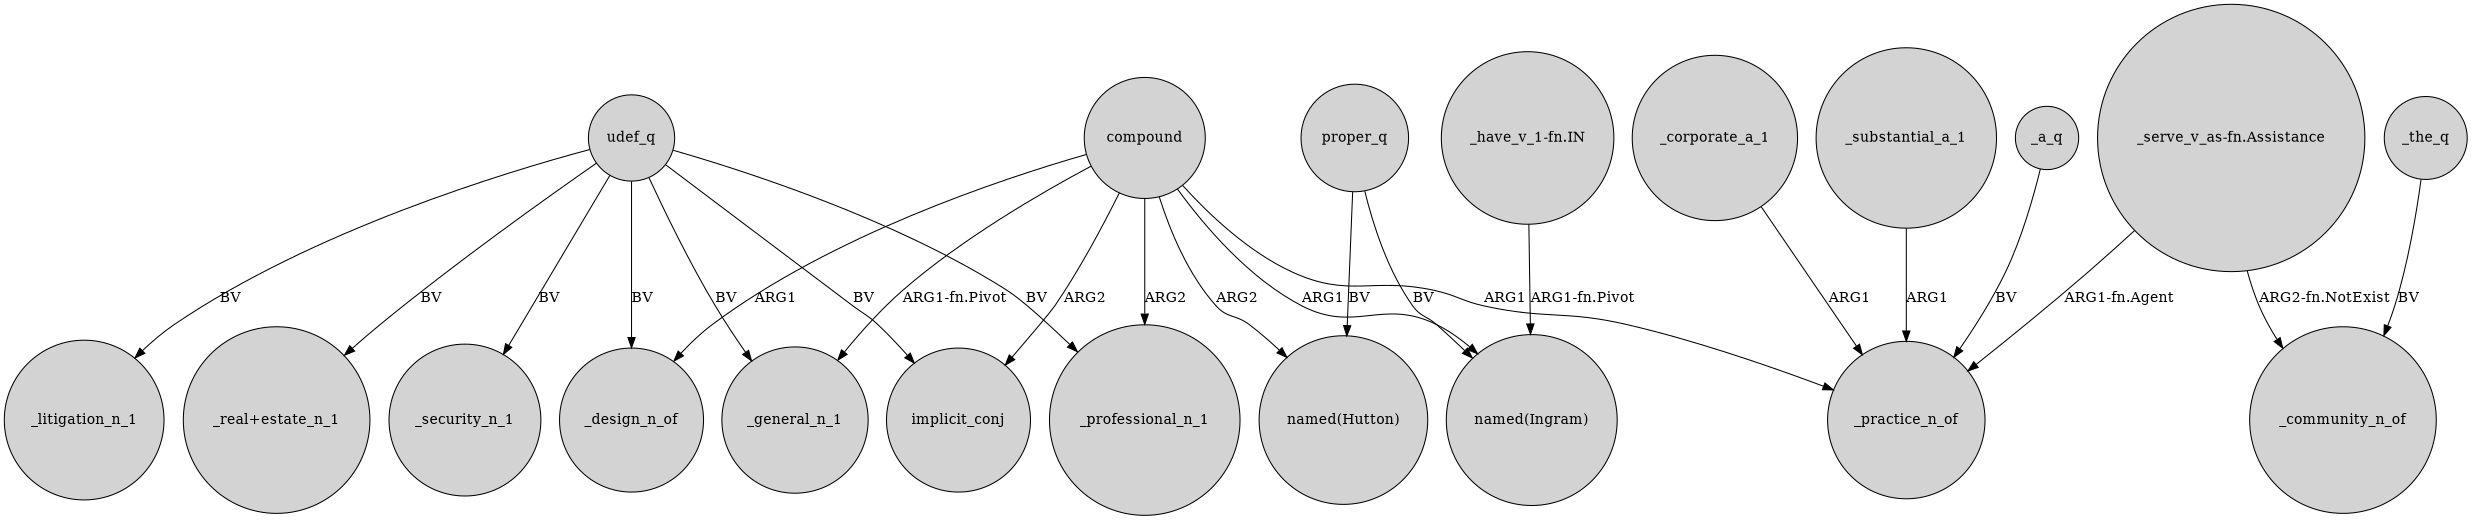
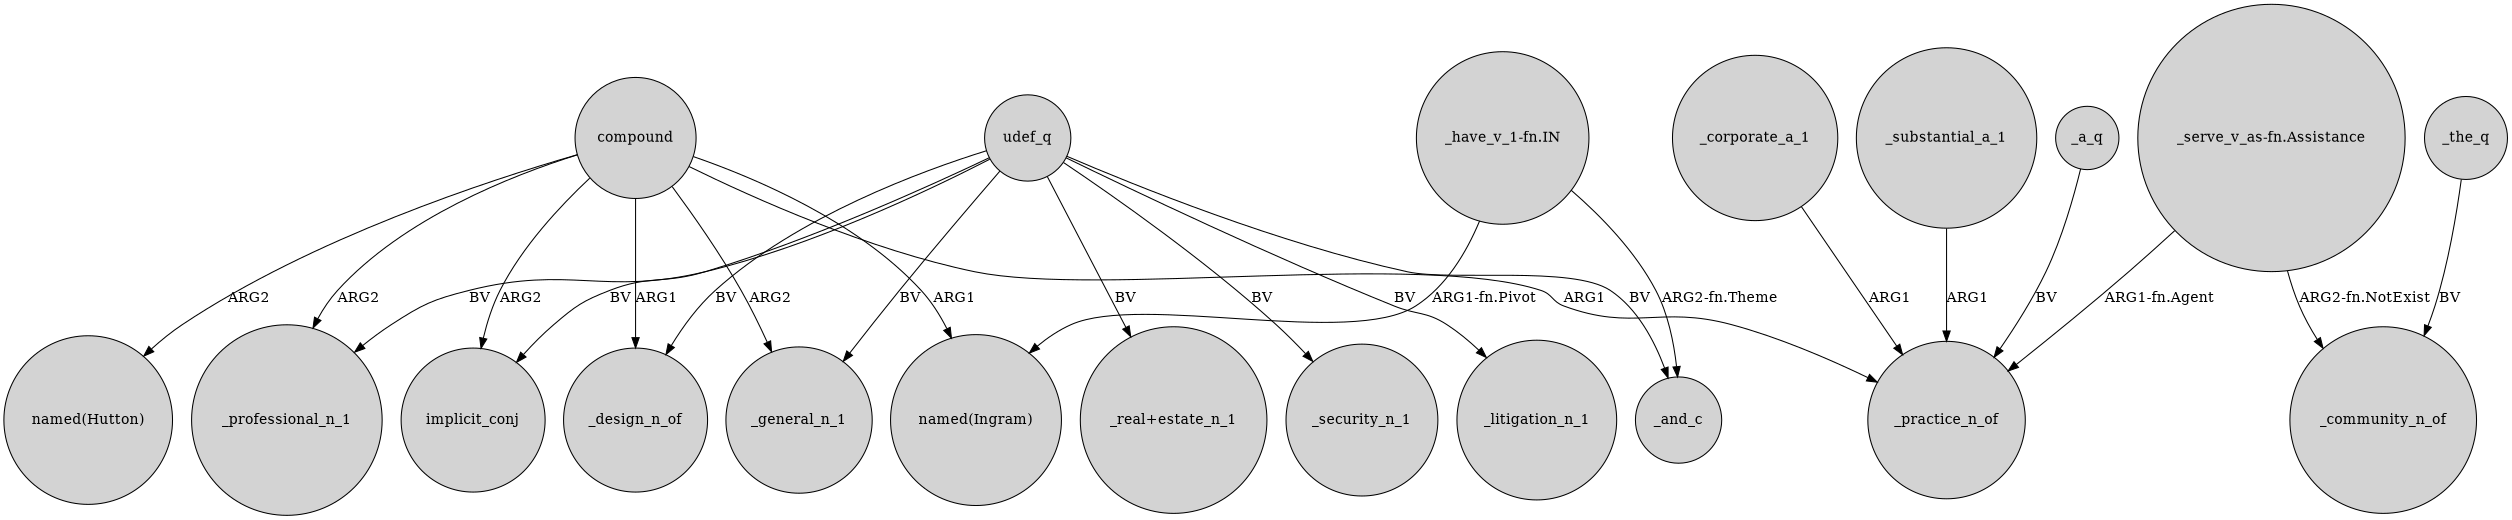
(1355, 138) -> none
(955, 298) -> (771, 298)
none -> (1679, 420)
